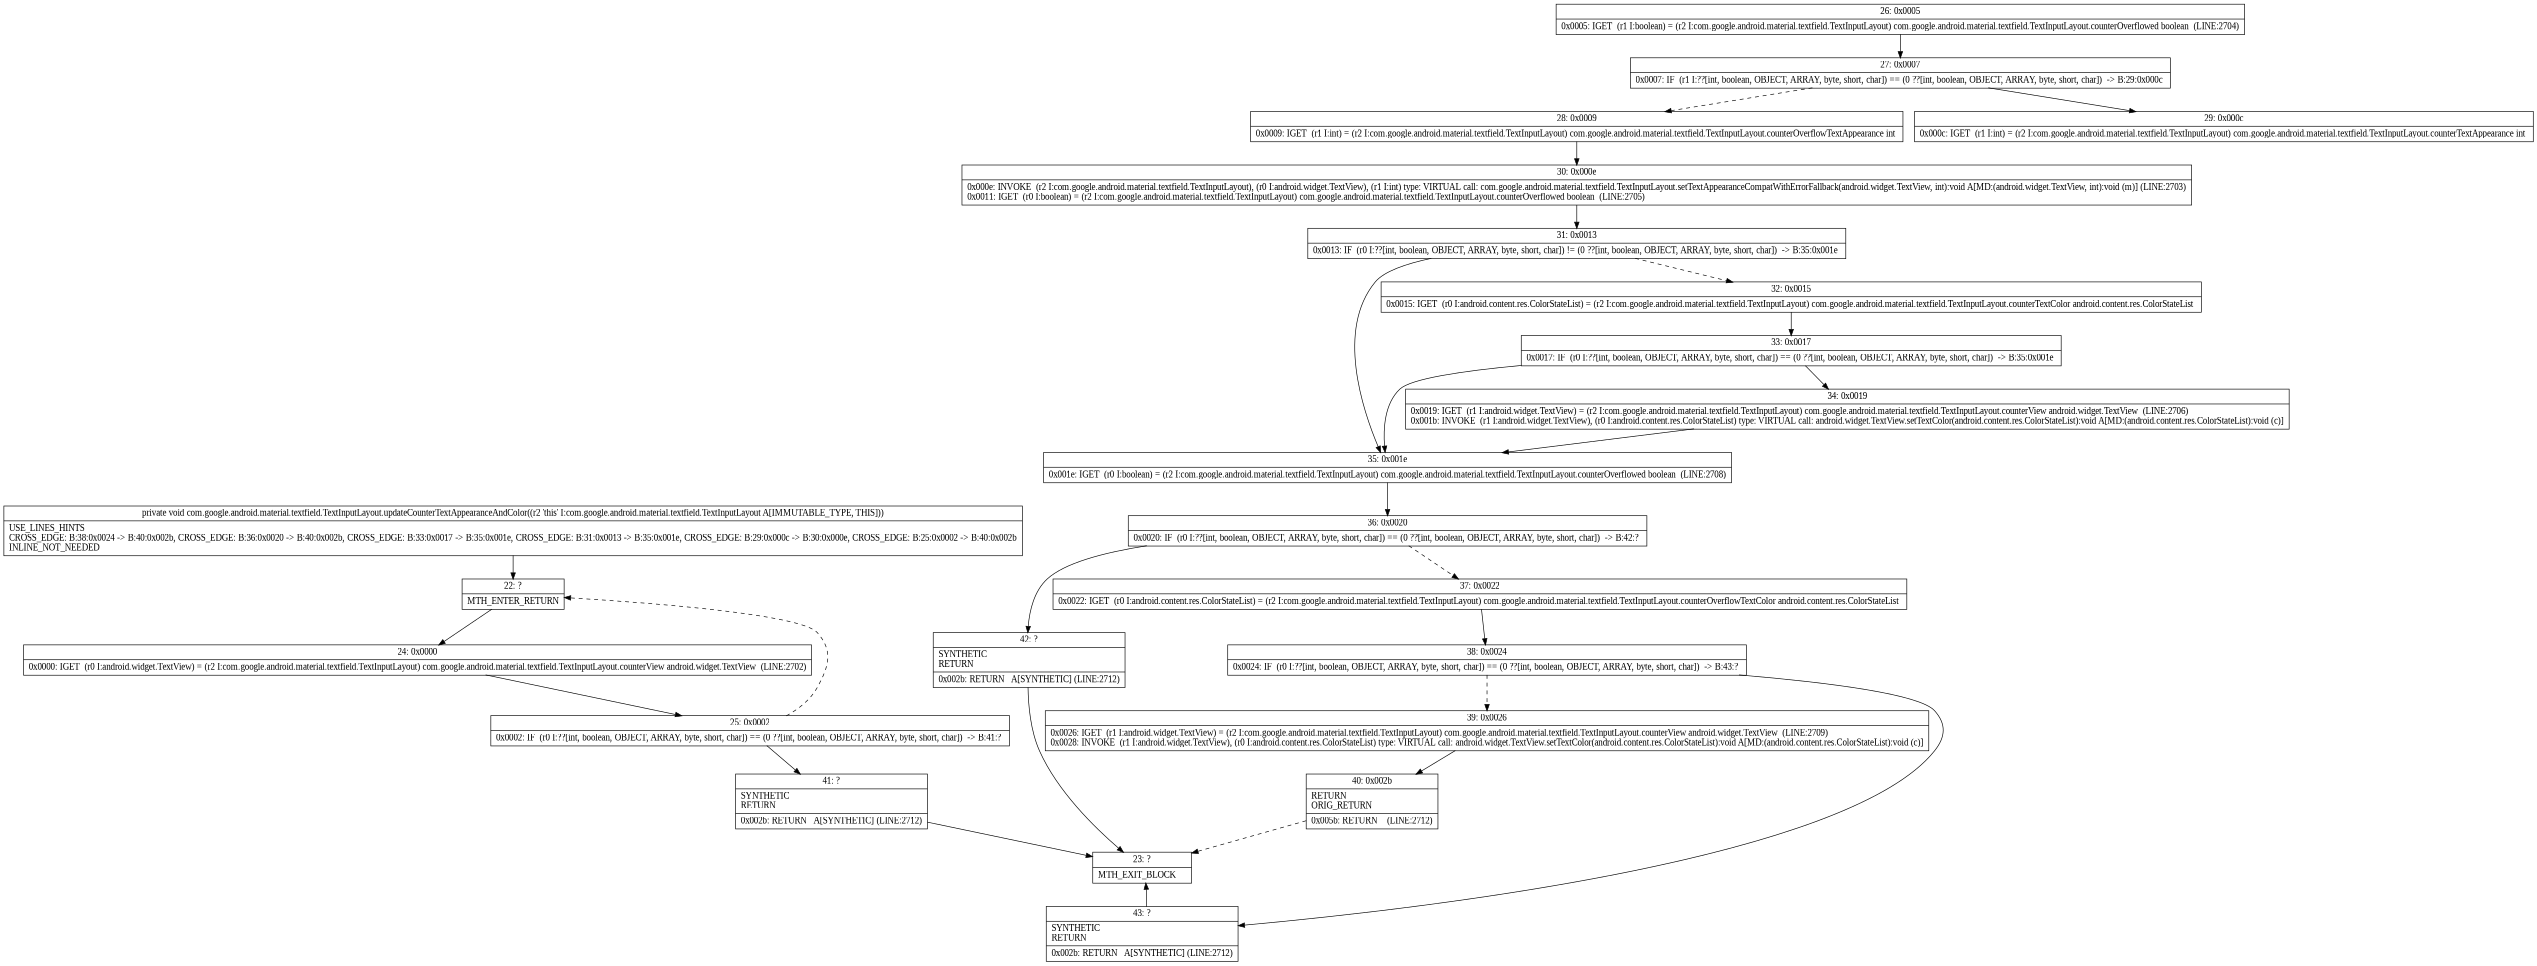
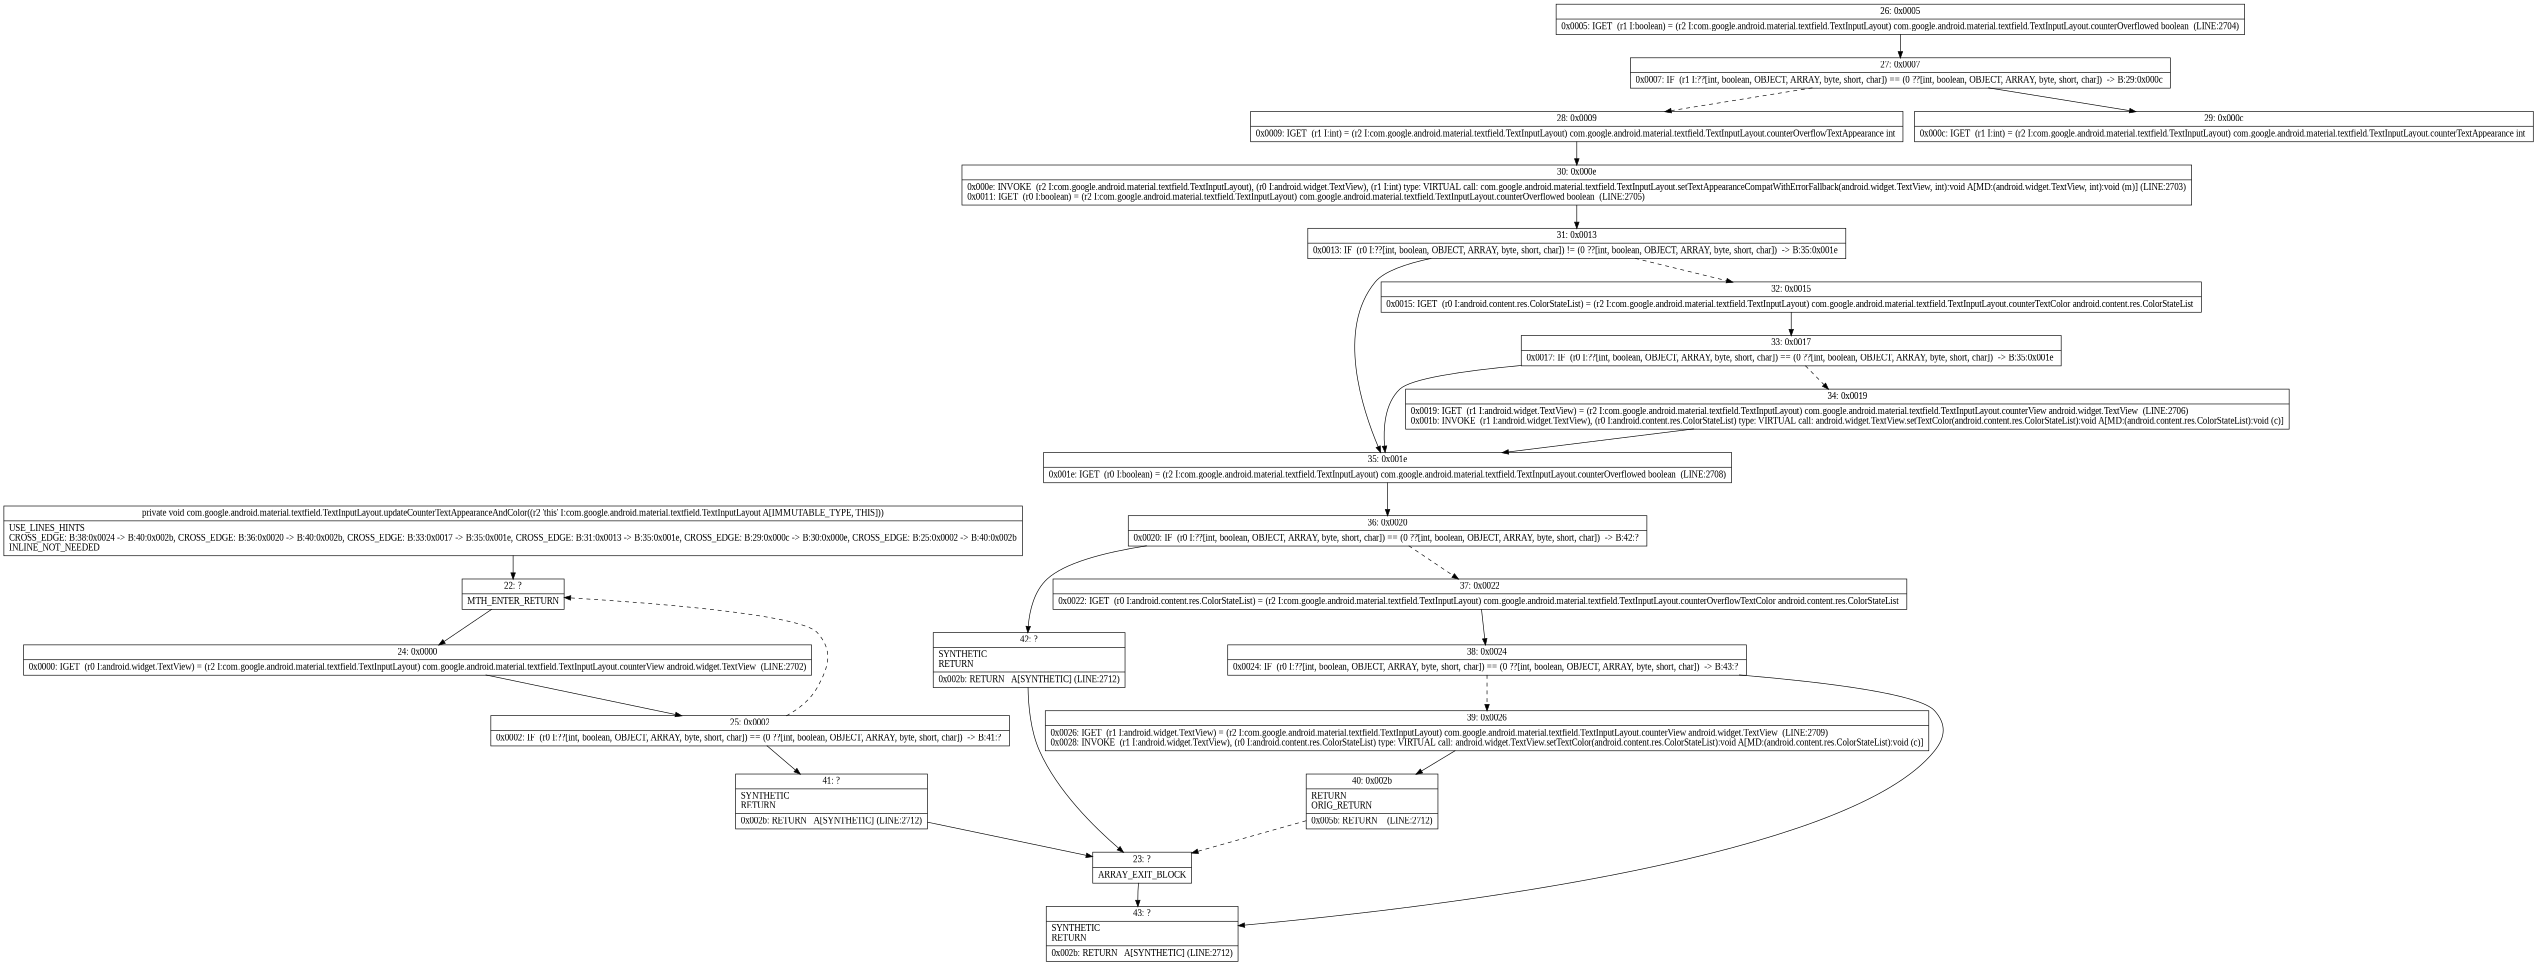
(1815, 375) -> (1815, 375)
(1137, 875) -> (1142, 875)
(1146, 898) -> (1138, 892)
